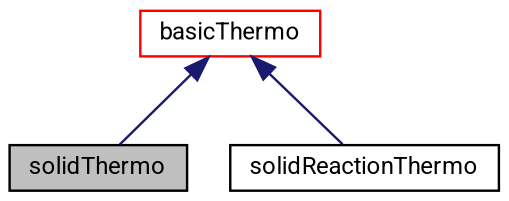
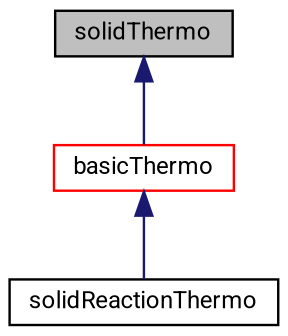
(155, 109) -> (144, 113)
